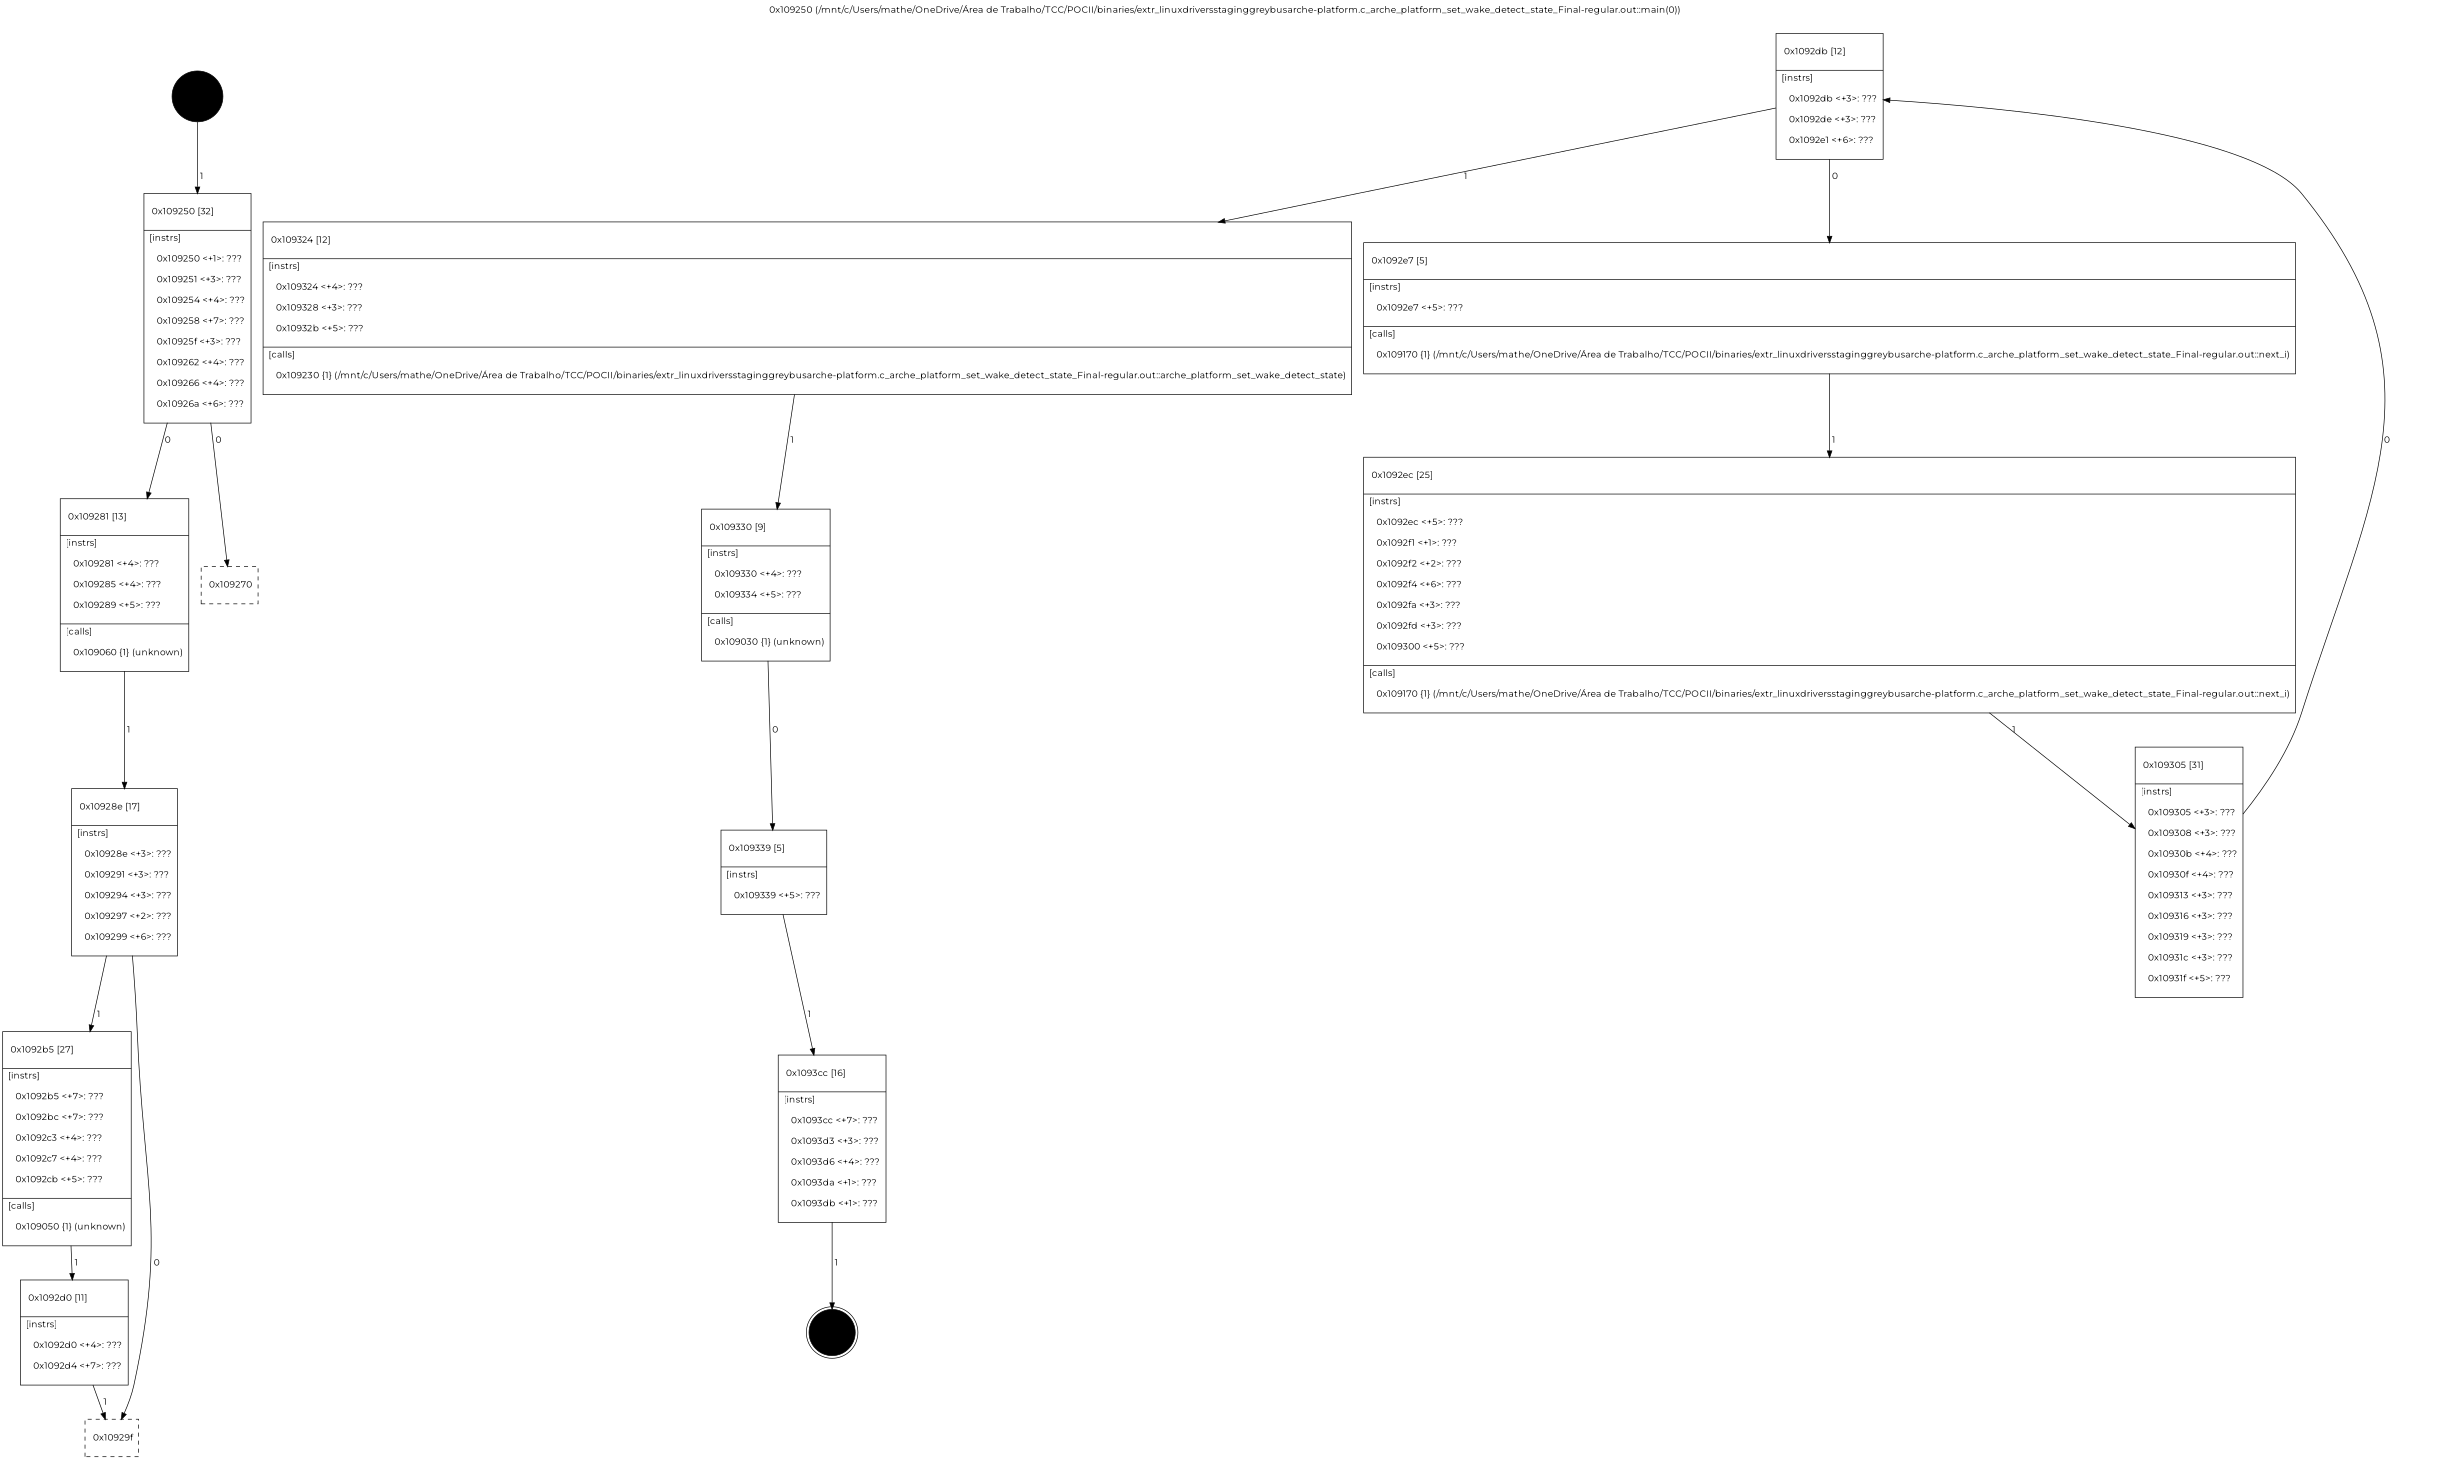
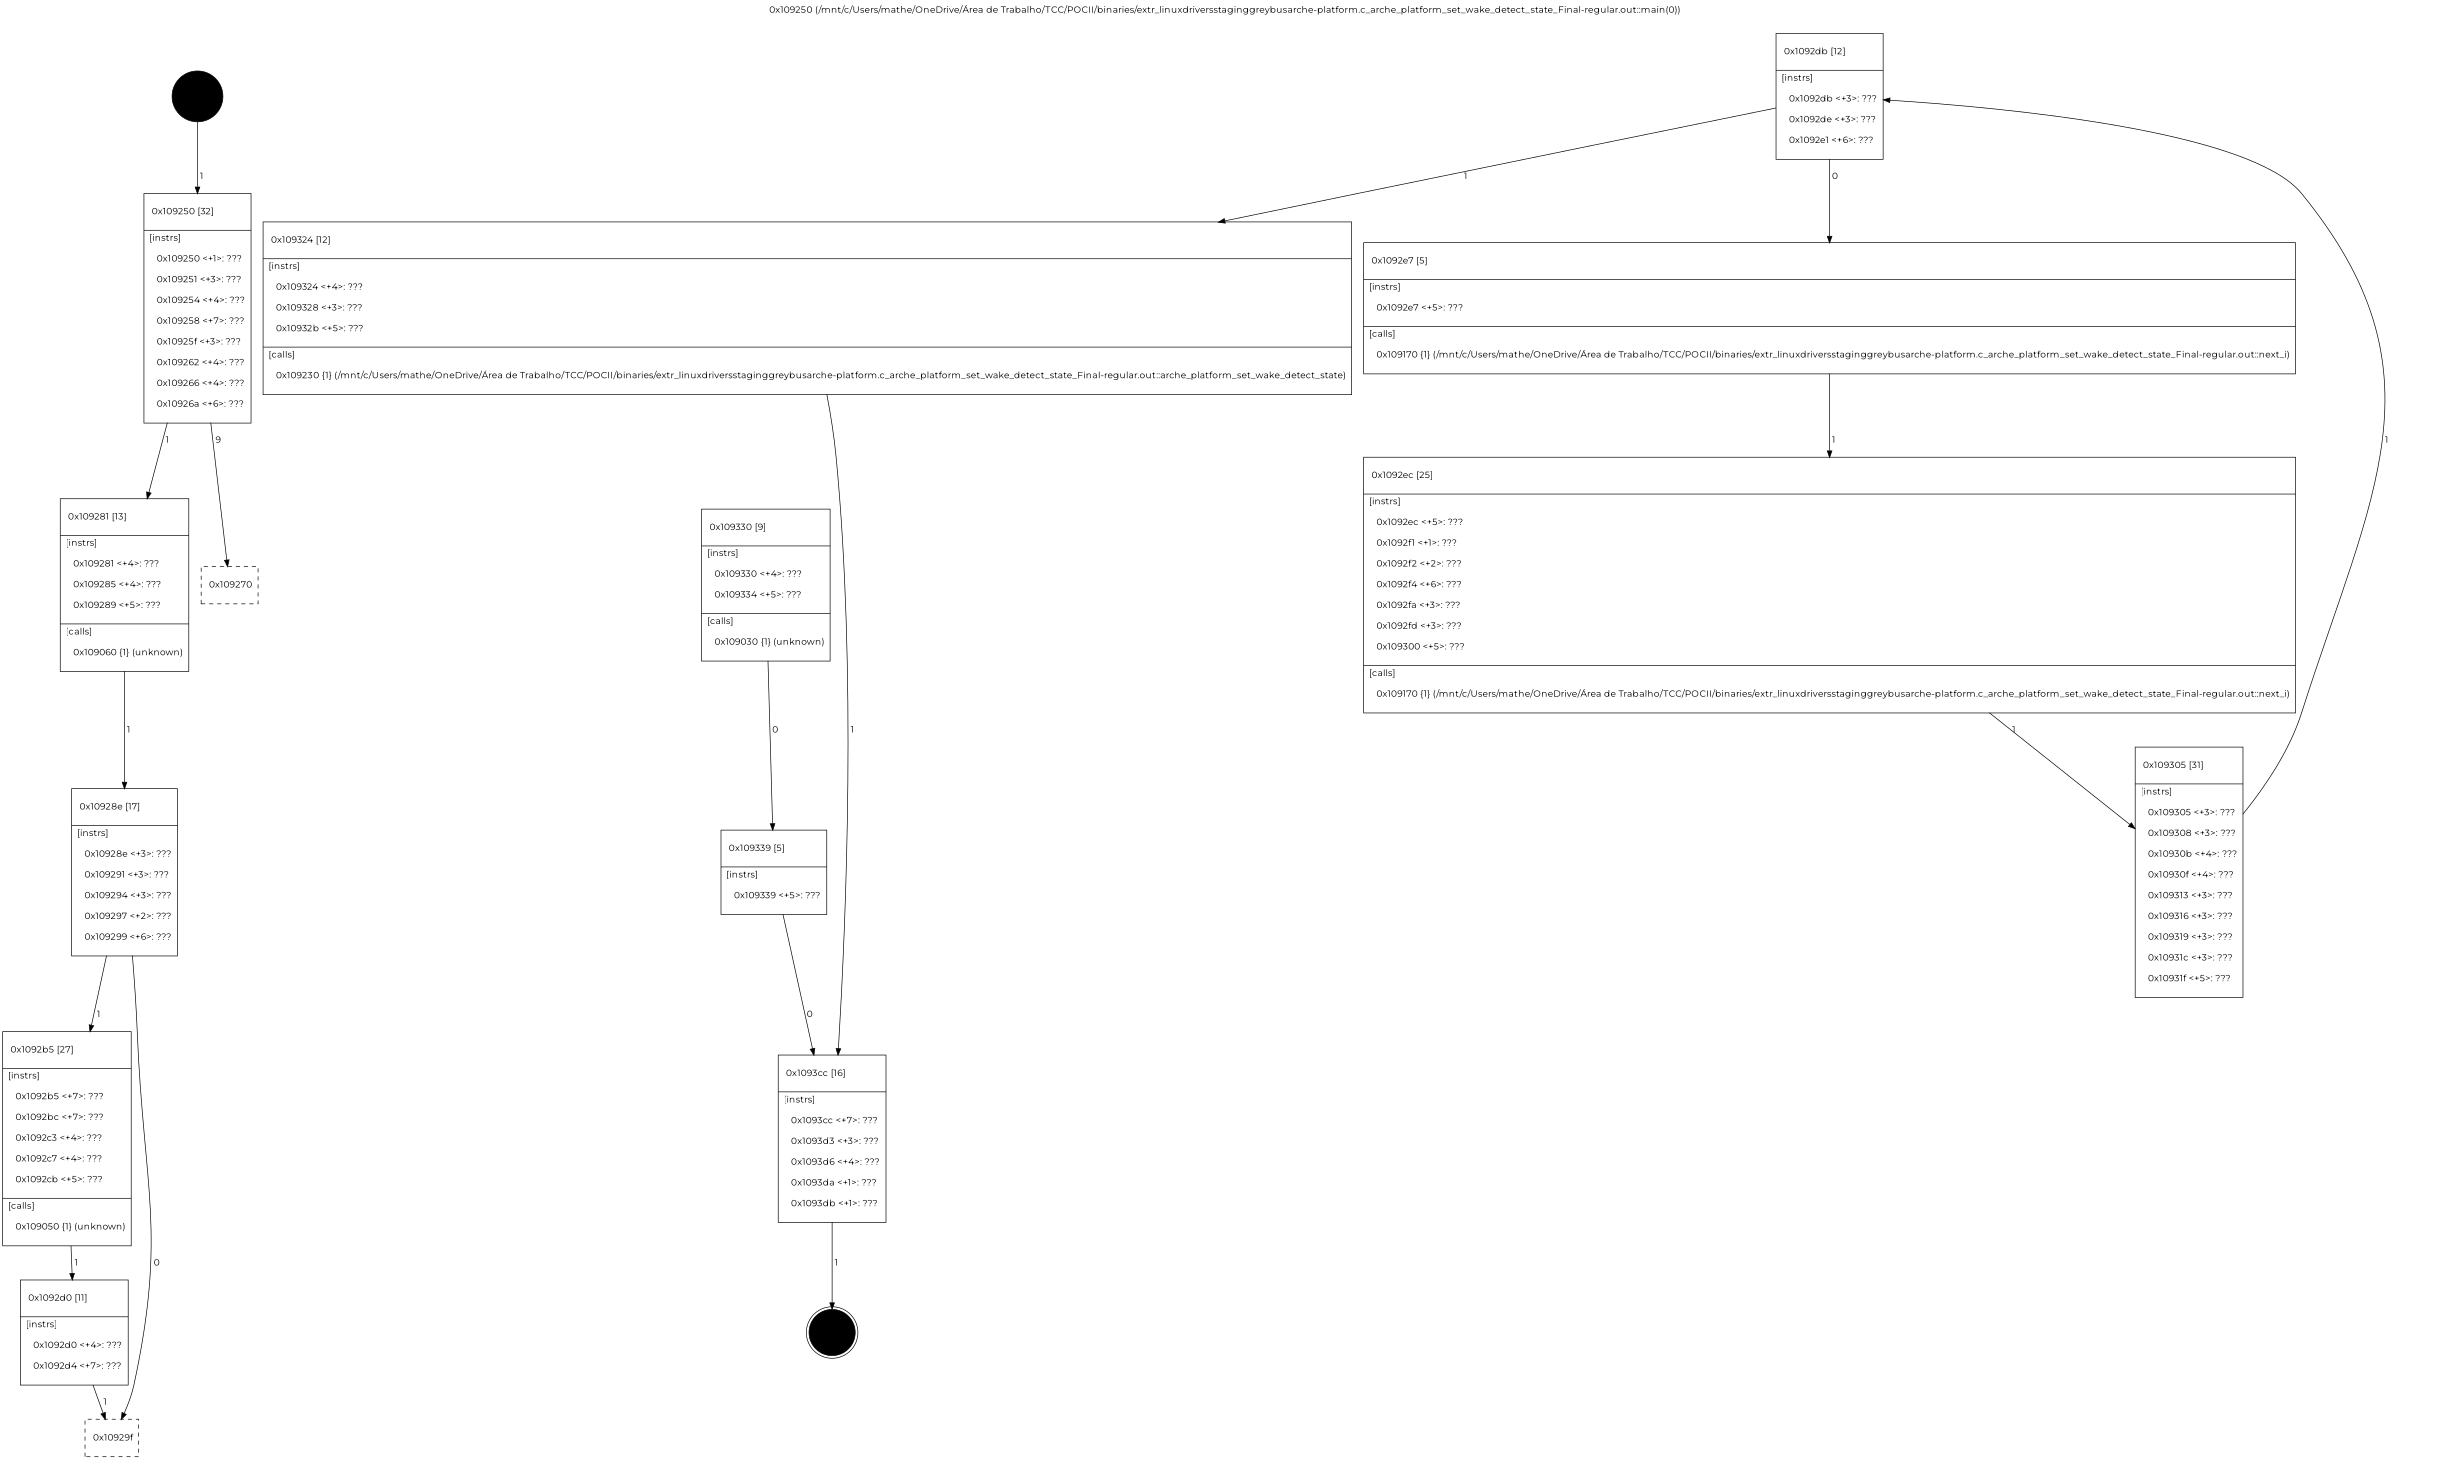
(167, 440) -> (167, 440)
(217, 440) -> (217, 440)
(2386, 440) -> (2386, 440)
(786, 449) -> (848, 721)
(809, 1015) -> (809, 1015)
